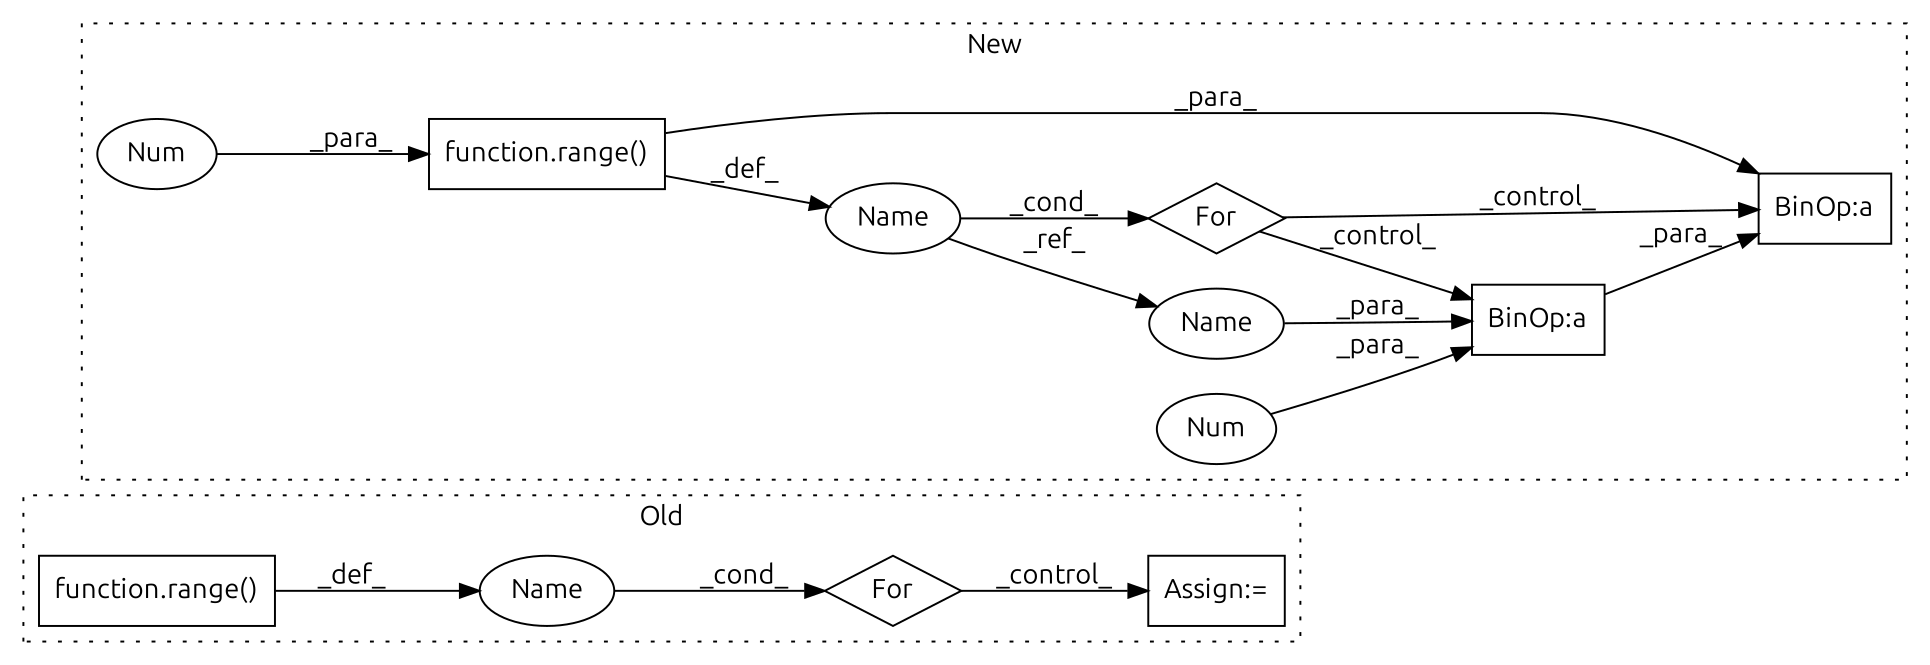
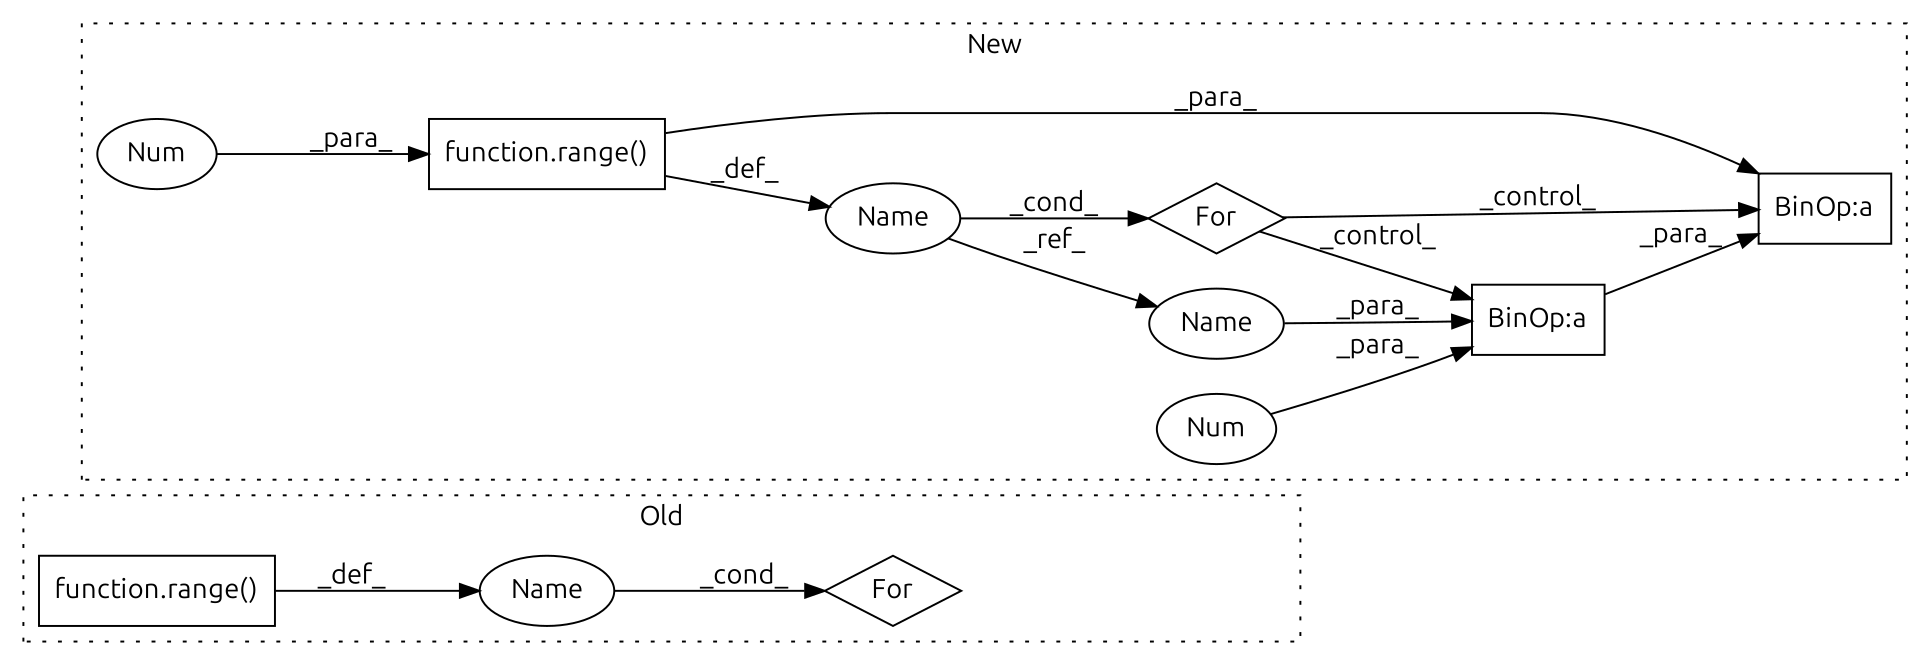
(1217, 591) -> none
